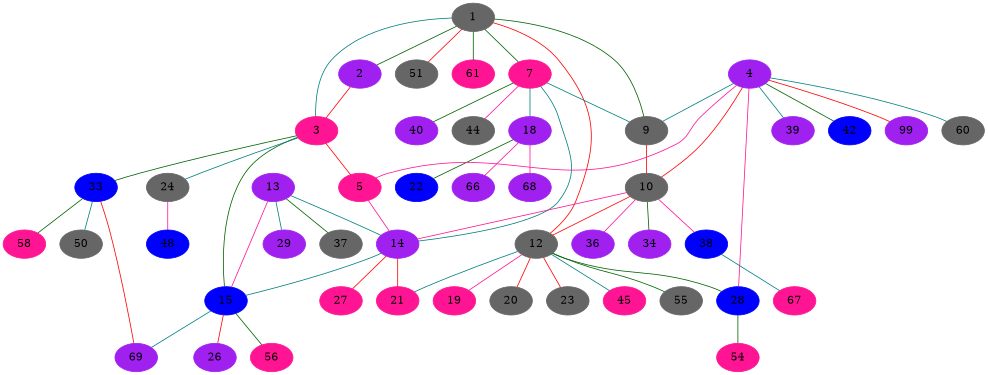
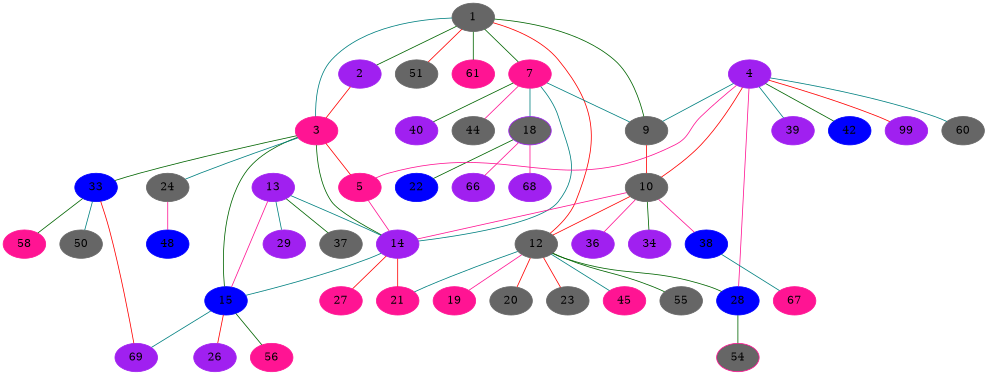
(530, 131) -> (530, 131)
none -> (332, 202)
(738, 358) -> (738, 358)
